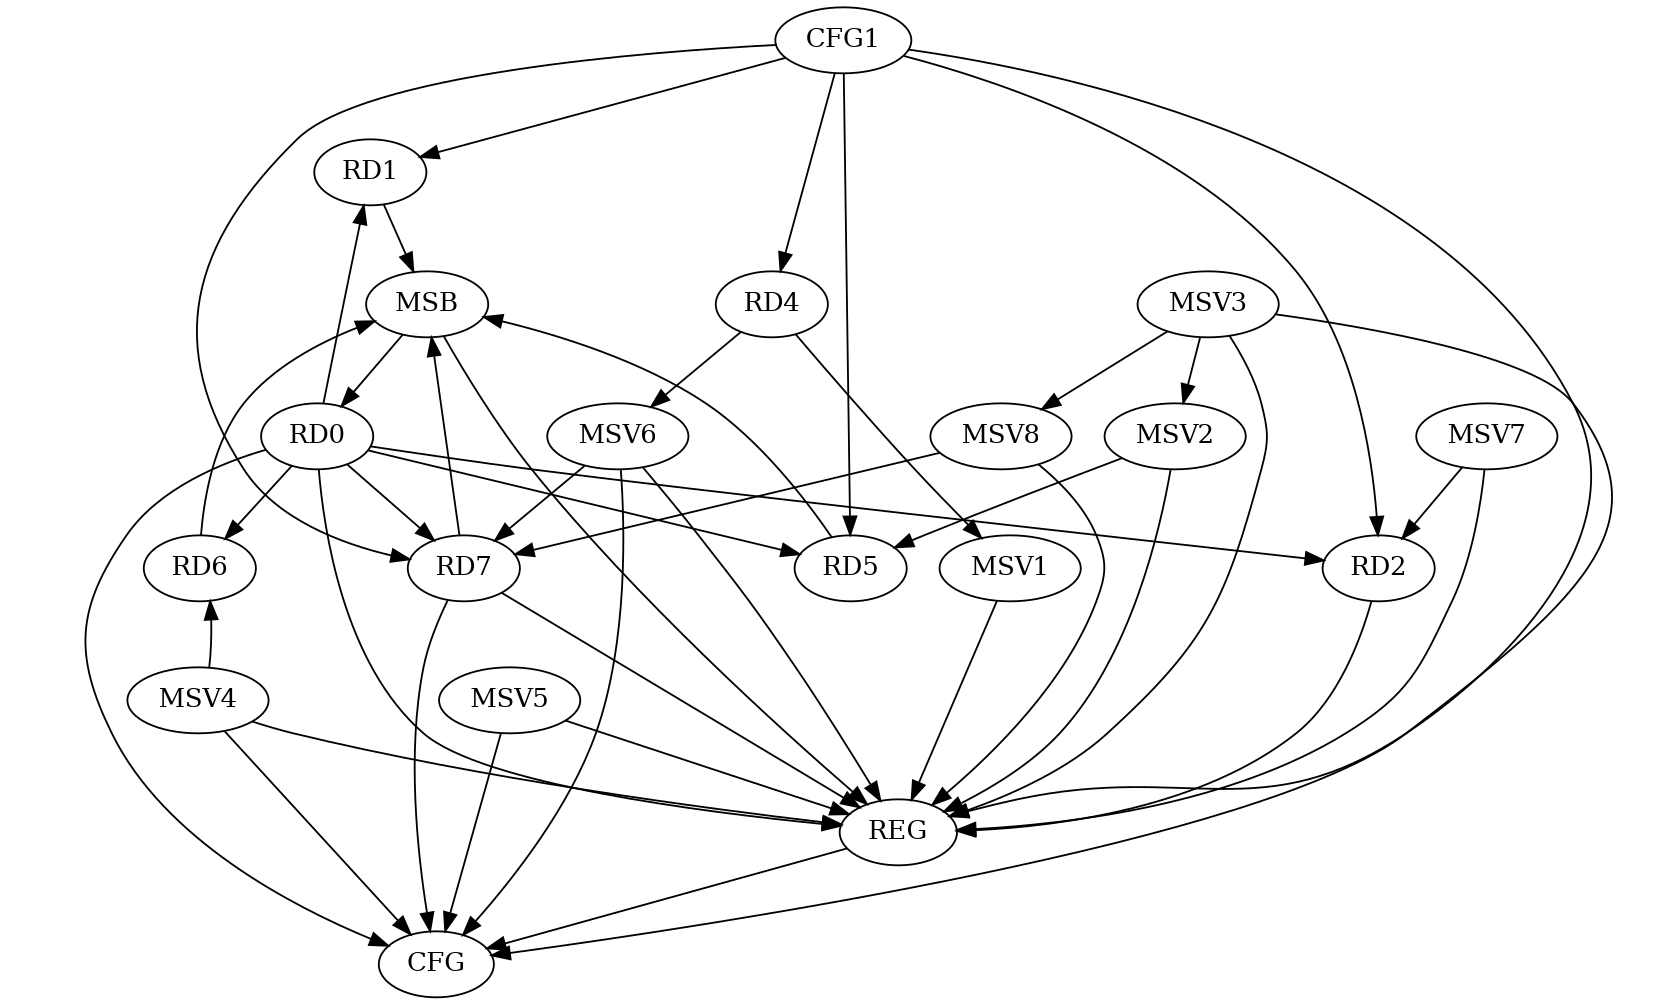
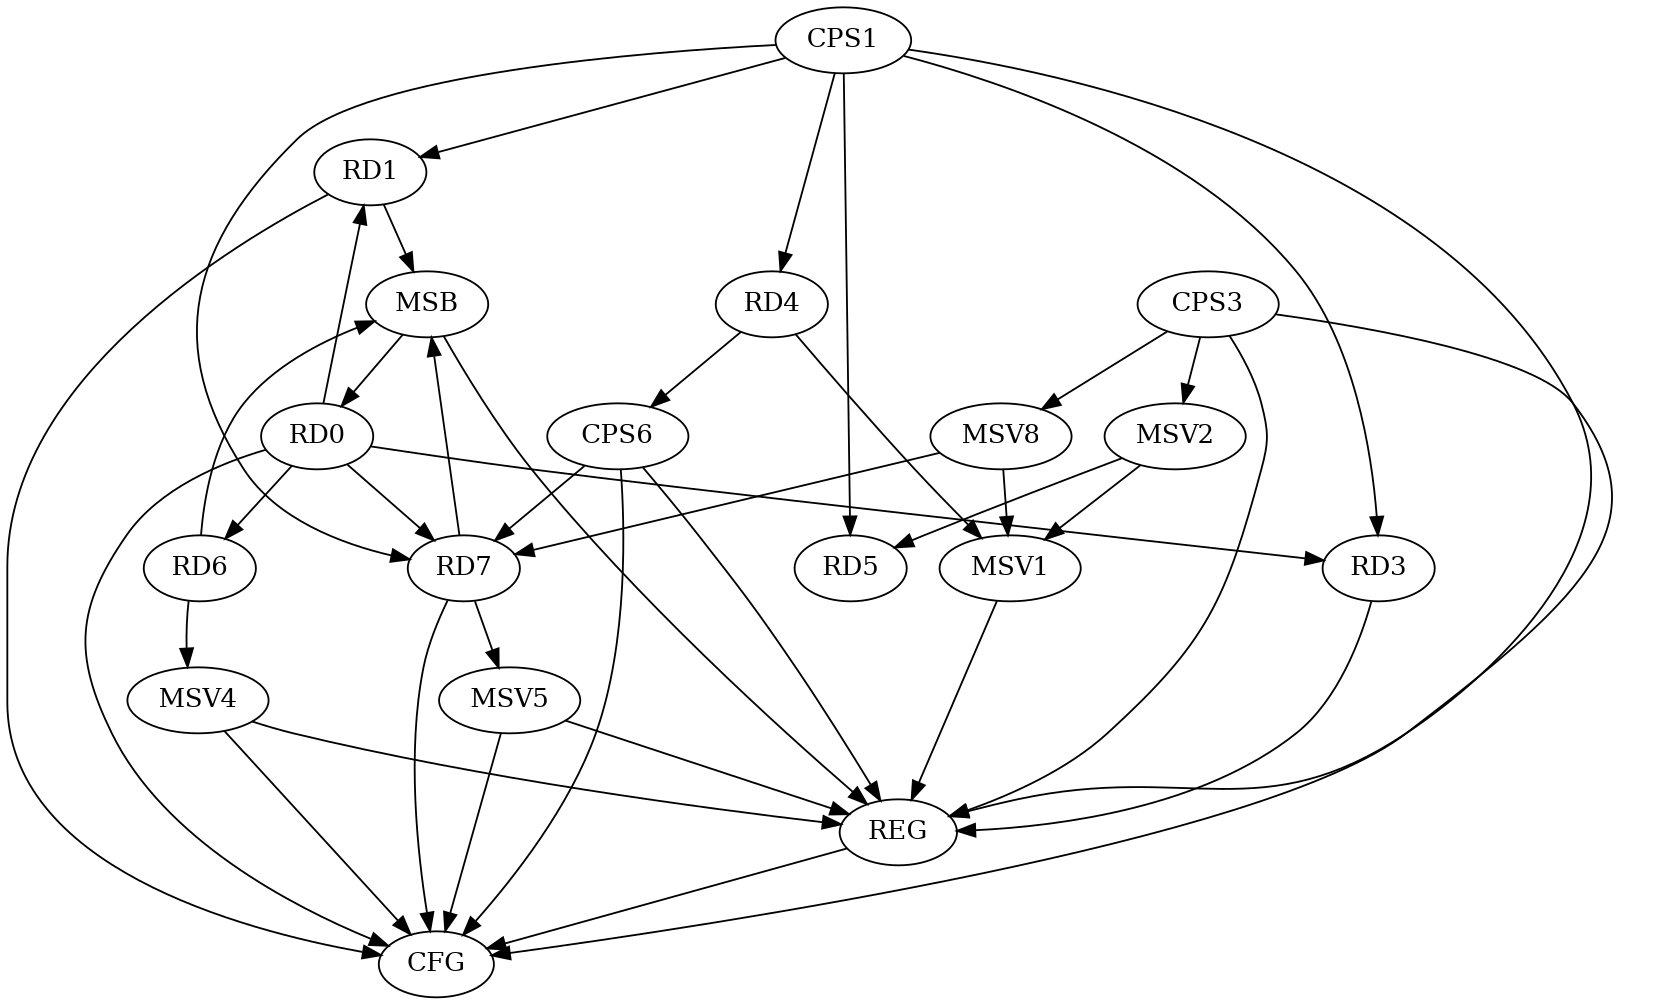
(843, 40) -> (843, 40)
(1208, 304) -> (1208, 304)
(690, 394) -> none
(618, 436) -> (618, 436)
(1487, 436) -> none
(575, 500) -> none
(1379, 568) -> (1379, 568)
none -> (7, 611)
(1078, 640) -> (1005, 491)
(211, 644) -> (187, 625)
(1108, 664) -> (1100, 497)
(673, 695) -> (484, 626)
(461, 755) -> none
